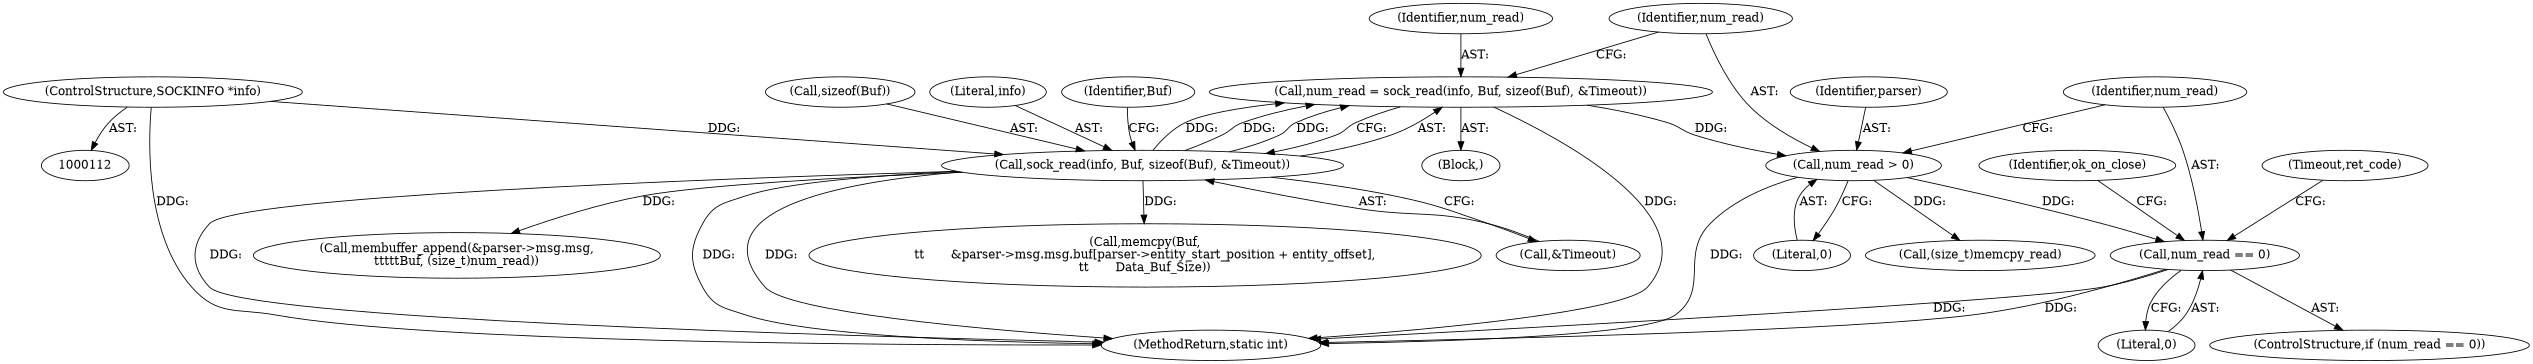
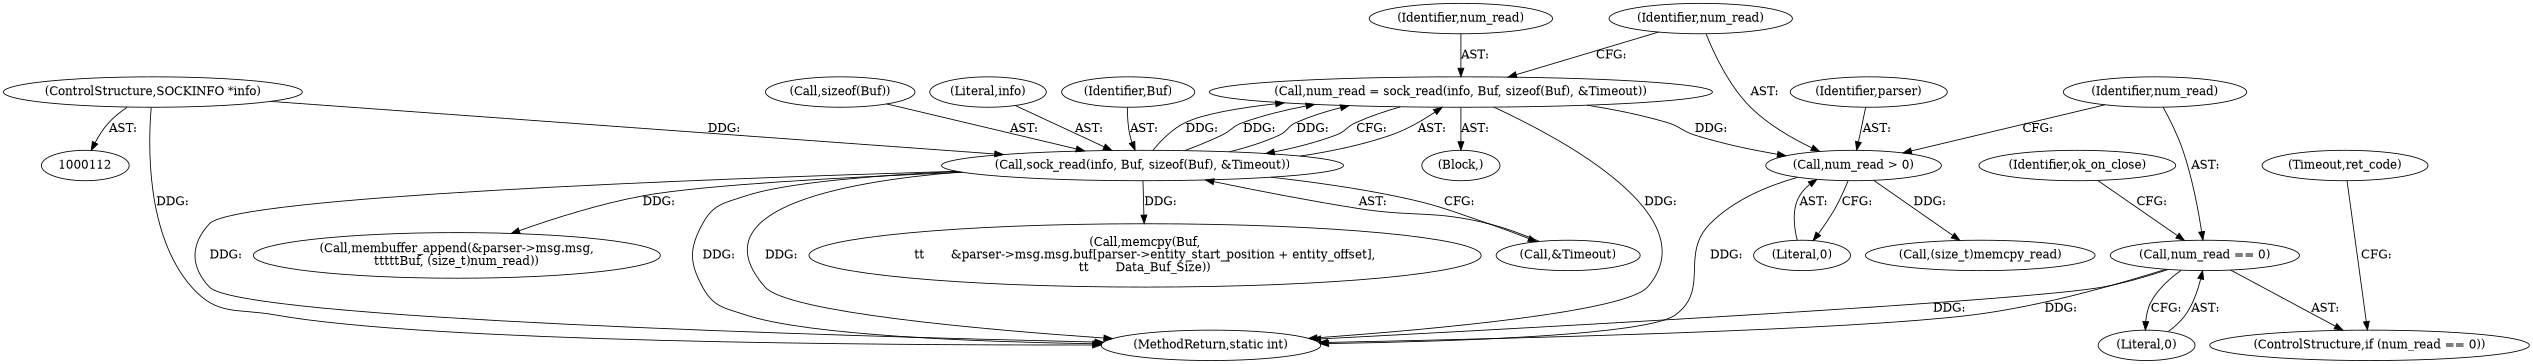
(1146, 129) -> (1146, 129)
(2032, 206) -> none
(2279, 208) -> (2357, 251)
